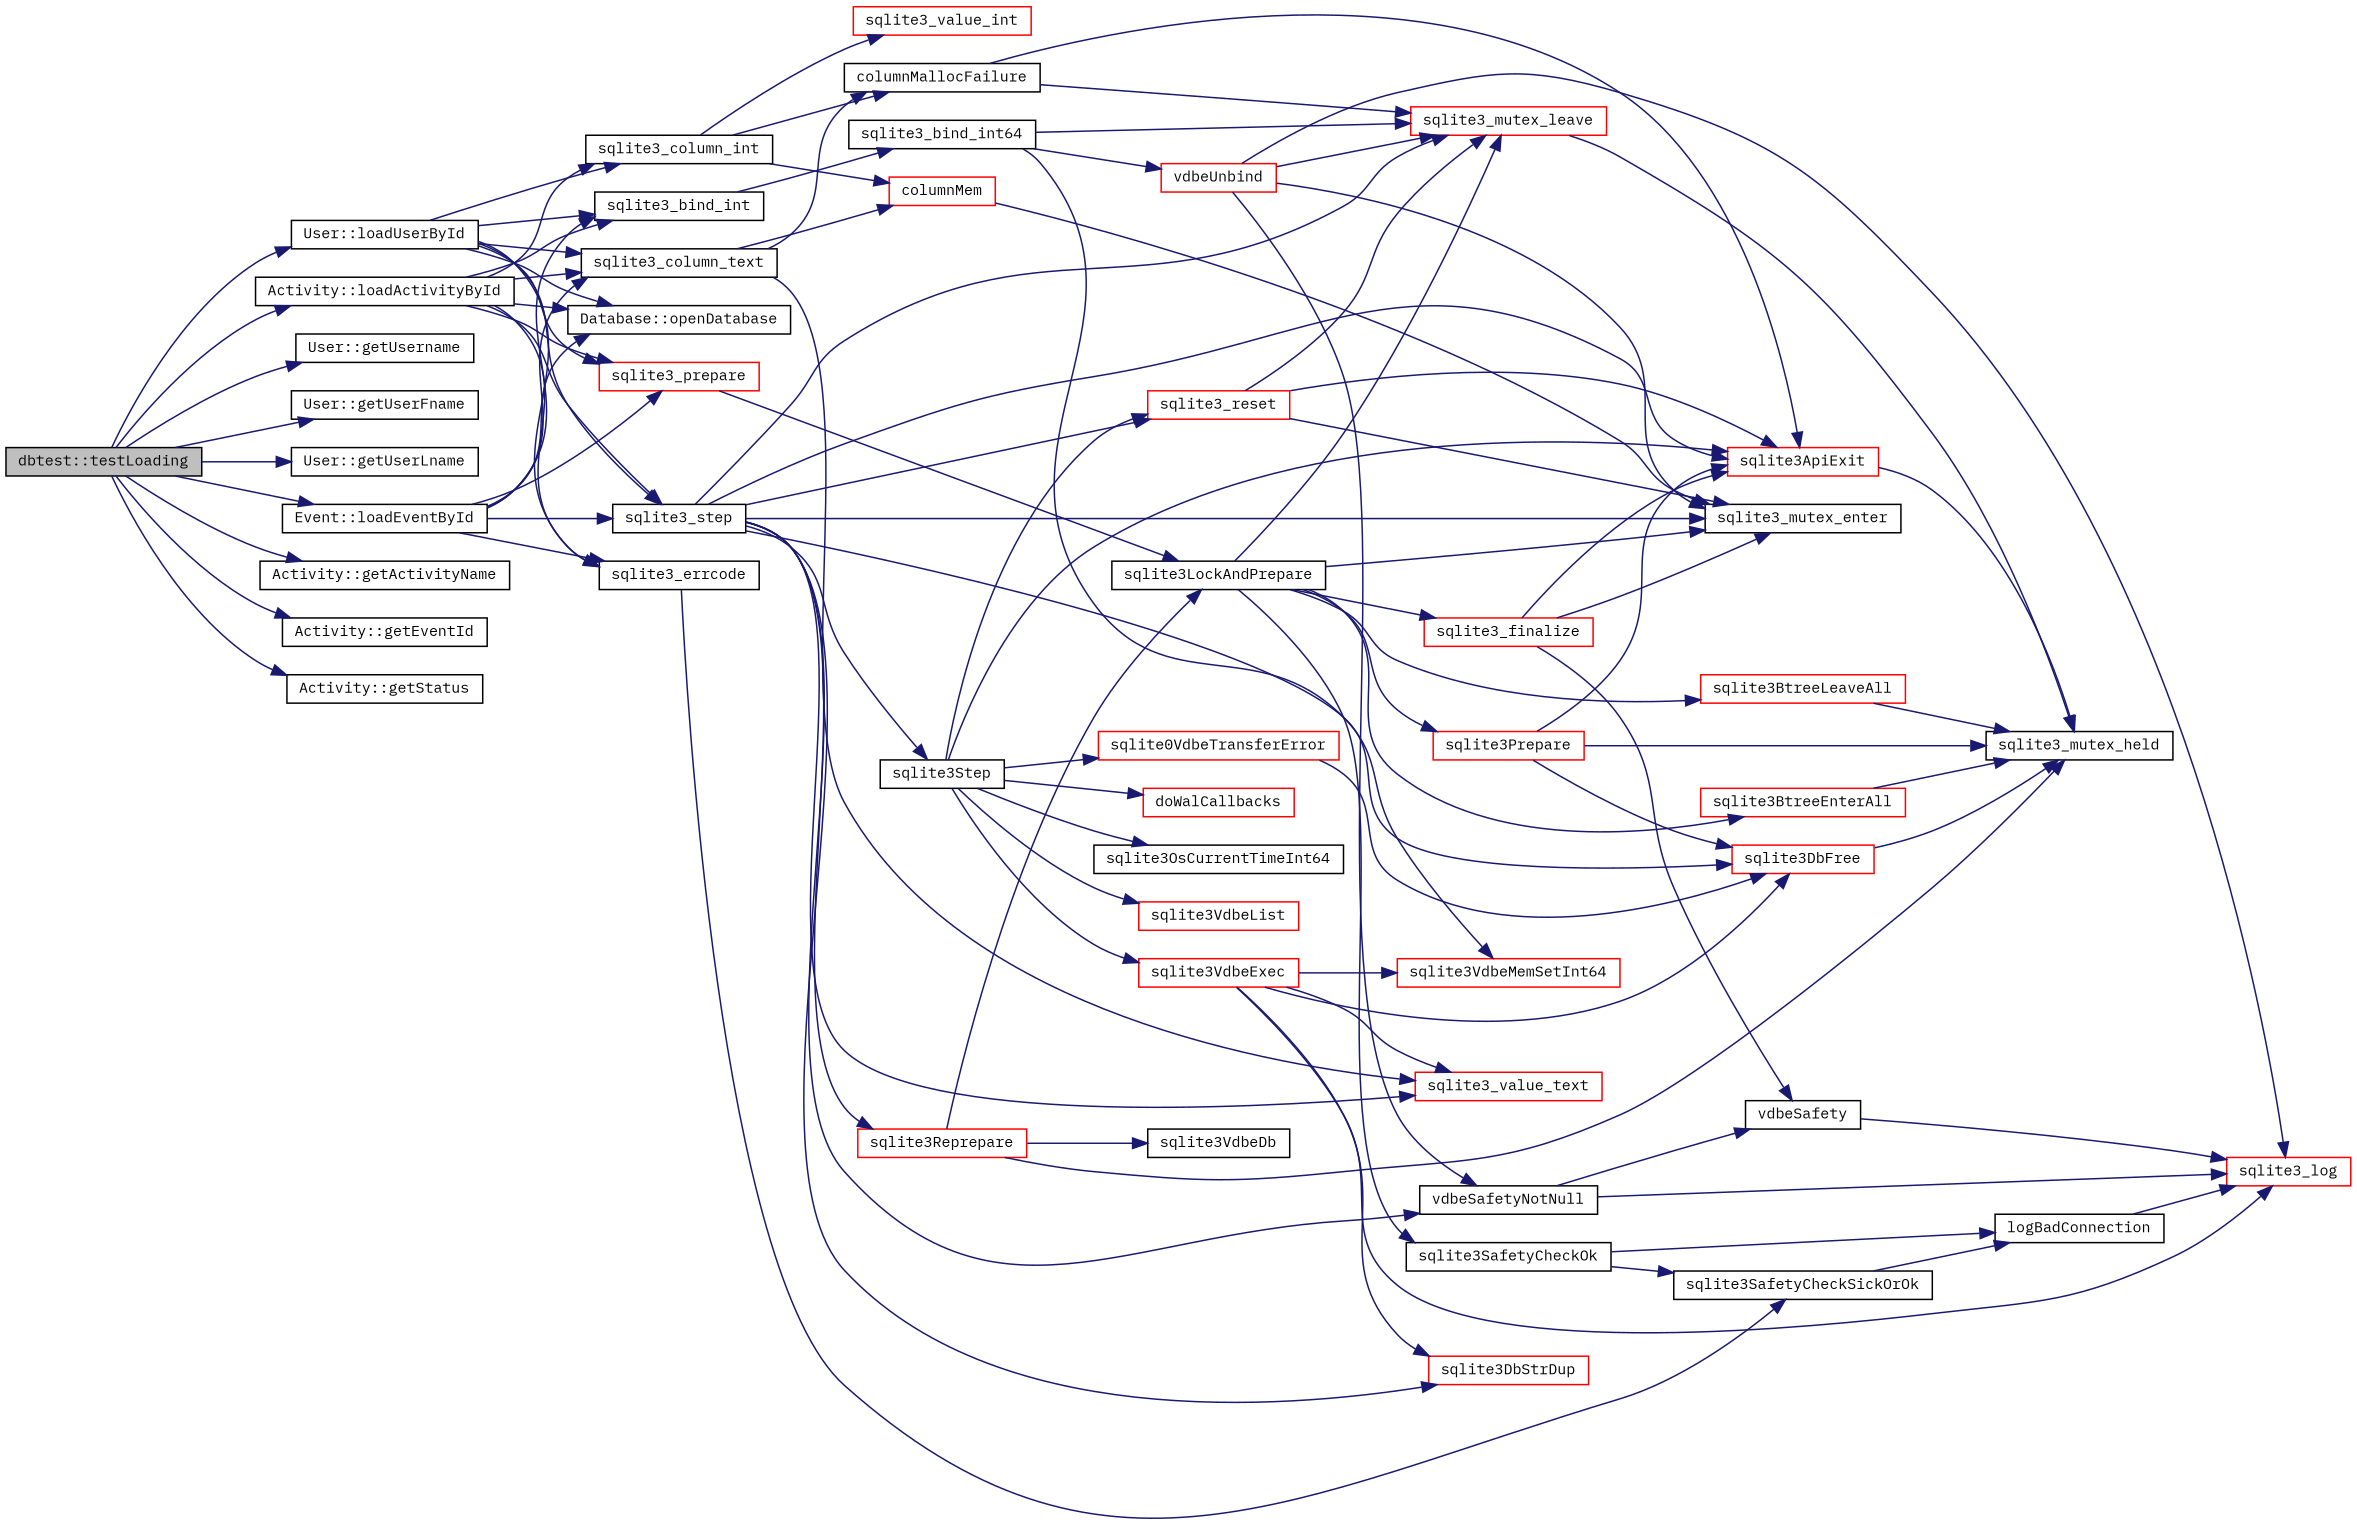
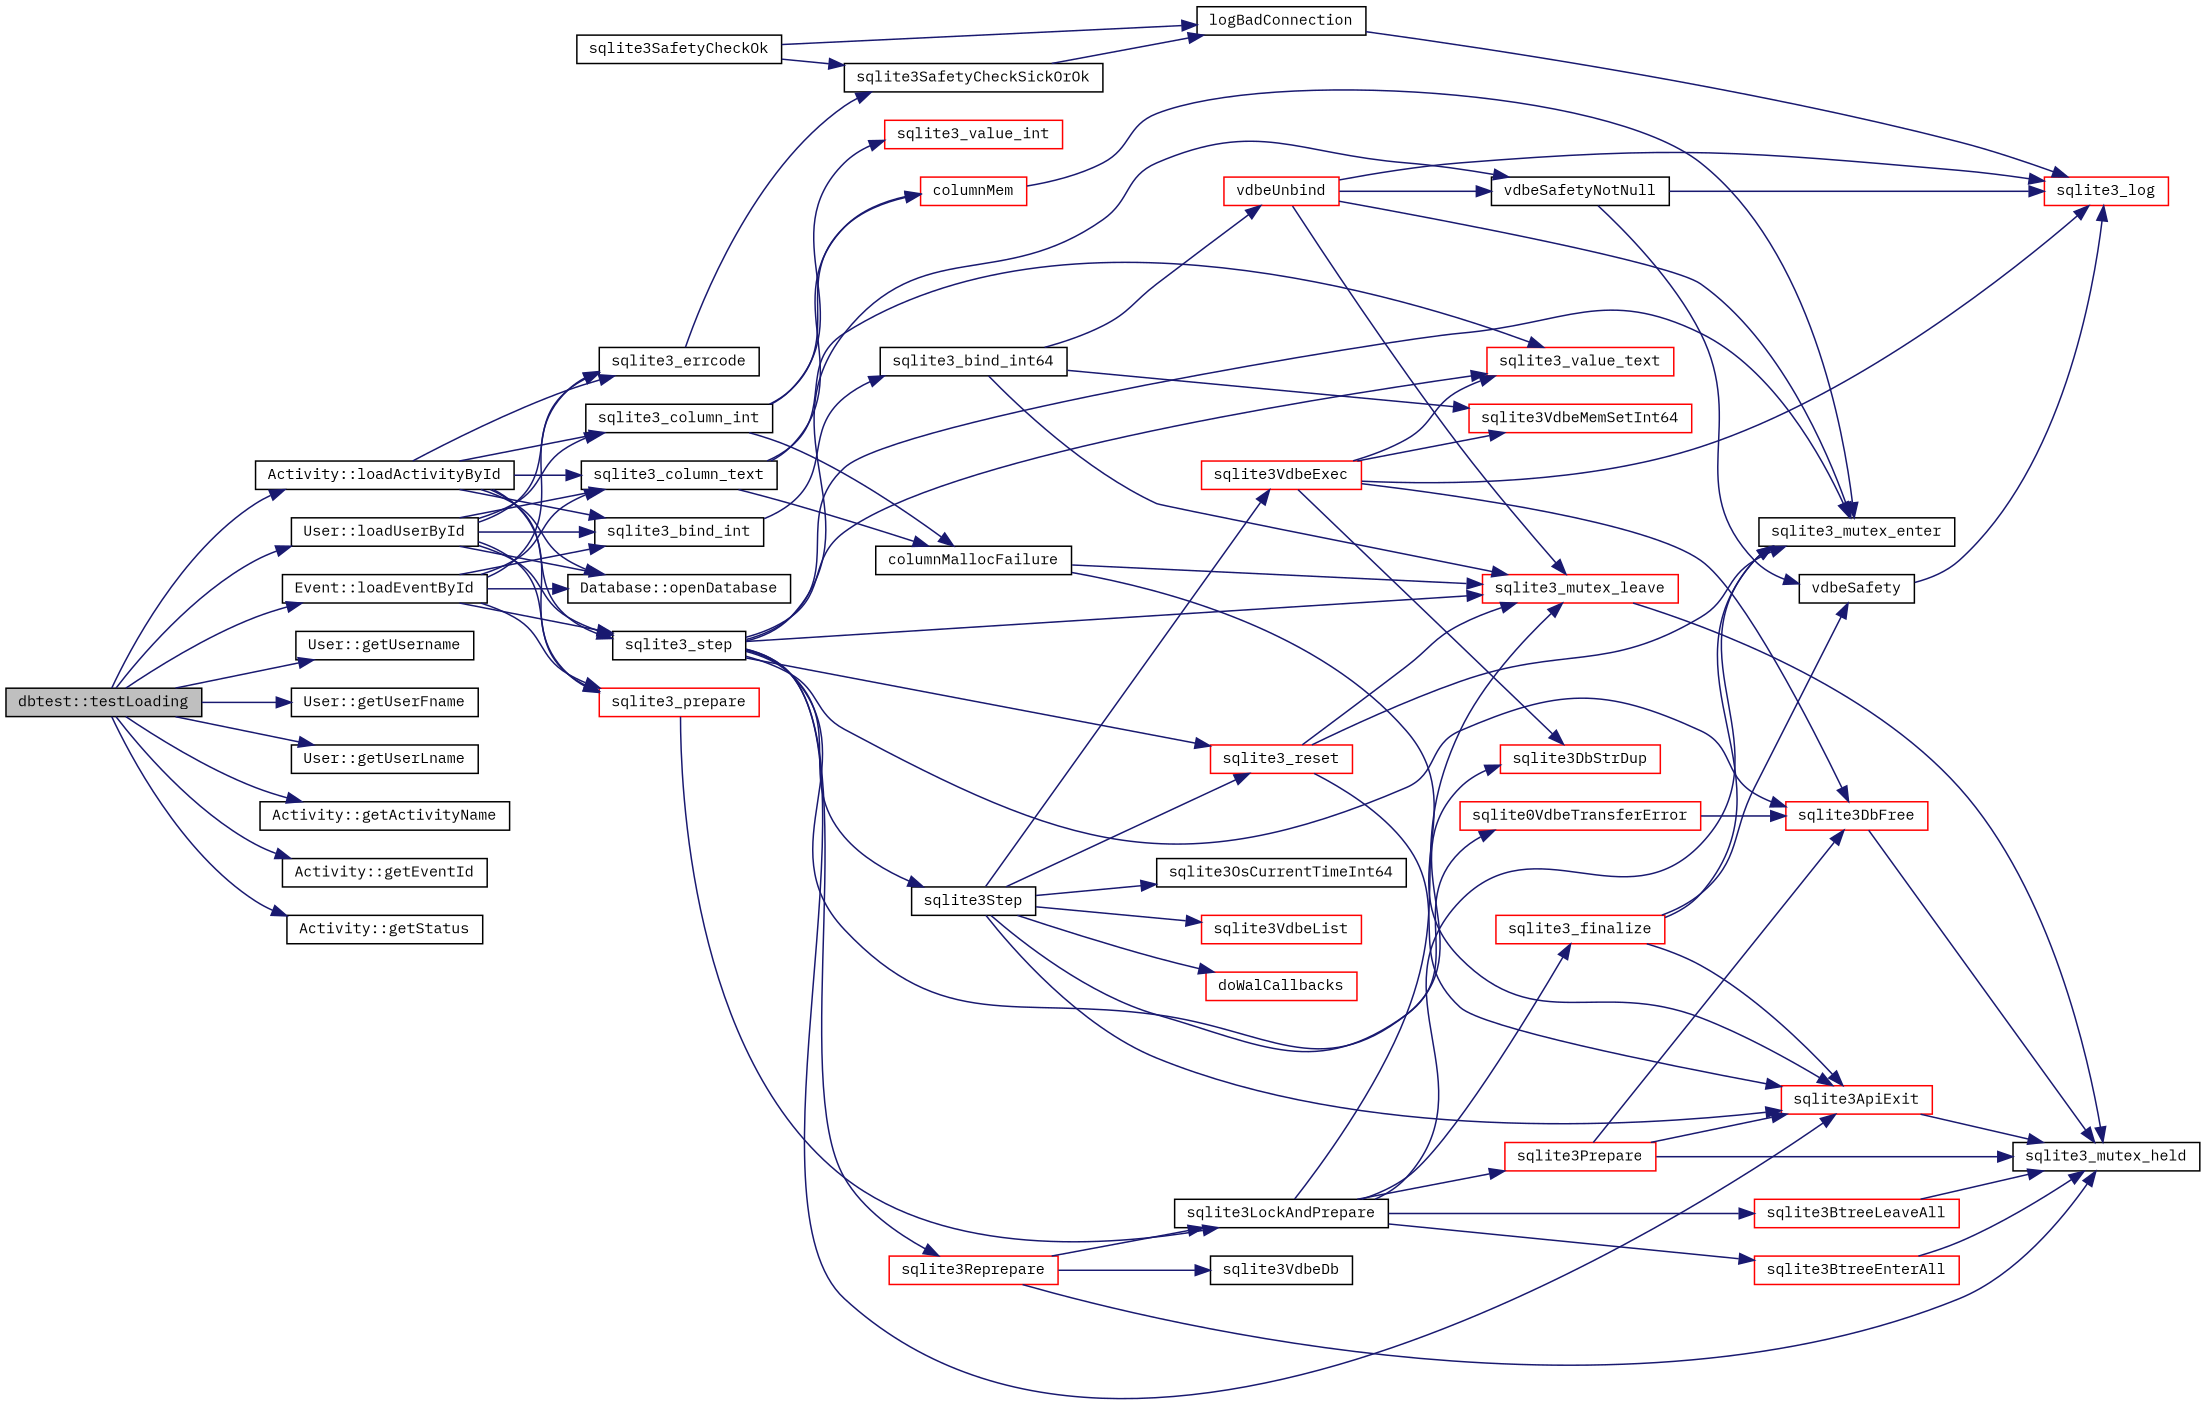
(1360, 1034) -> none
